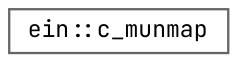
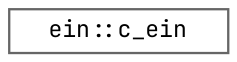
(119, 31) -> (119, 31)
